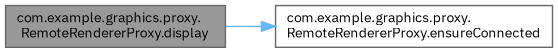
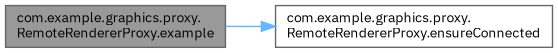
(116, 26) -> (116, 26)
